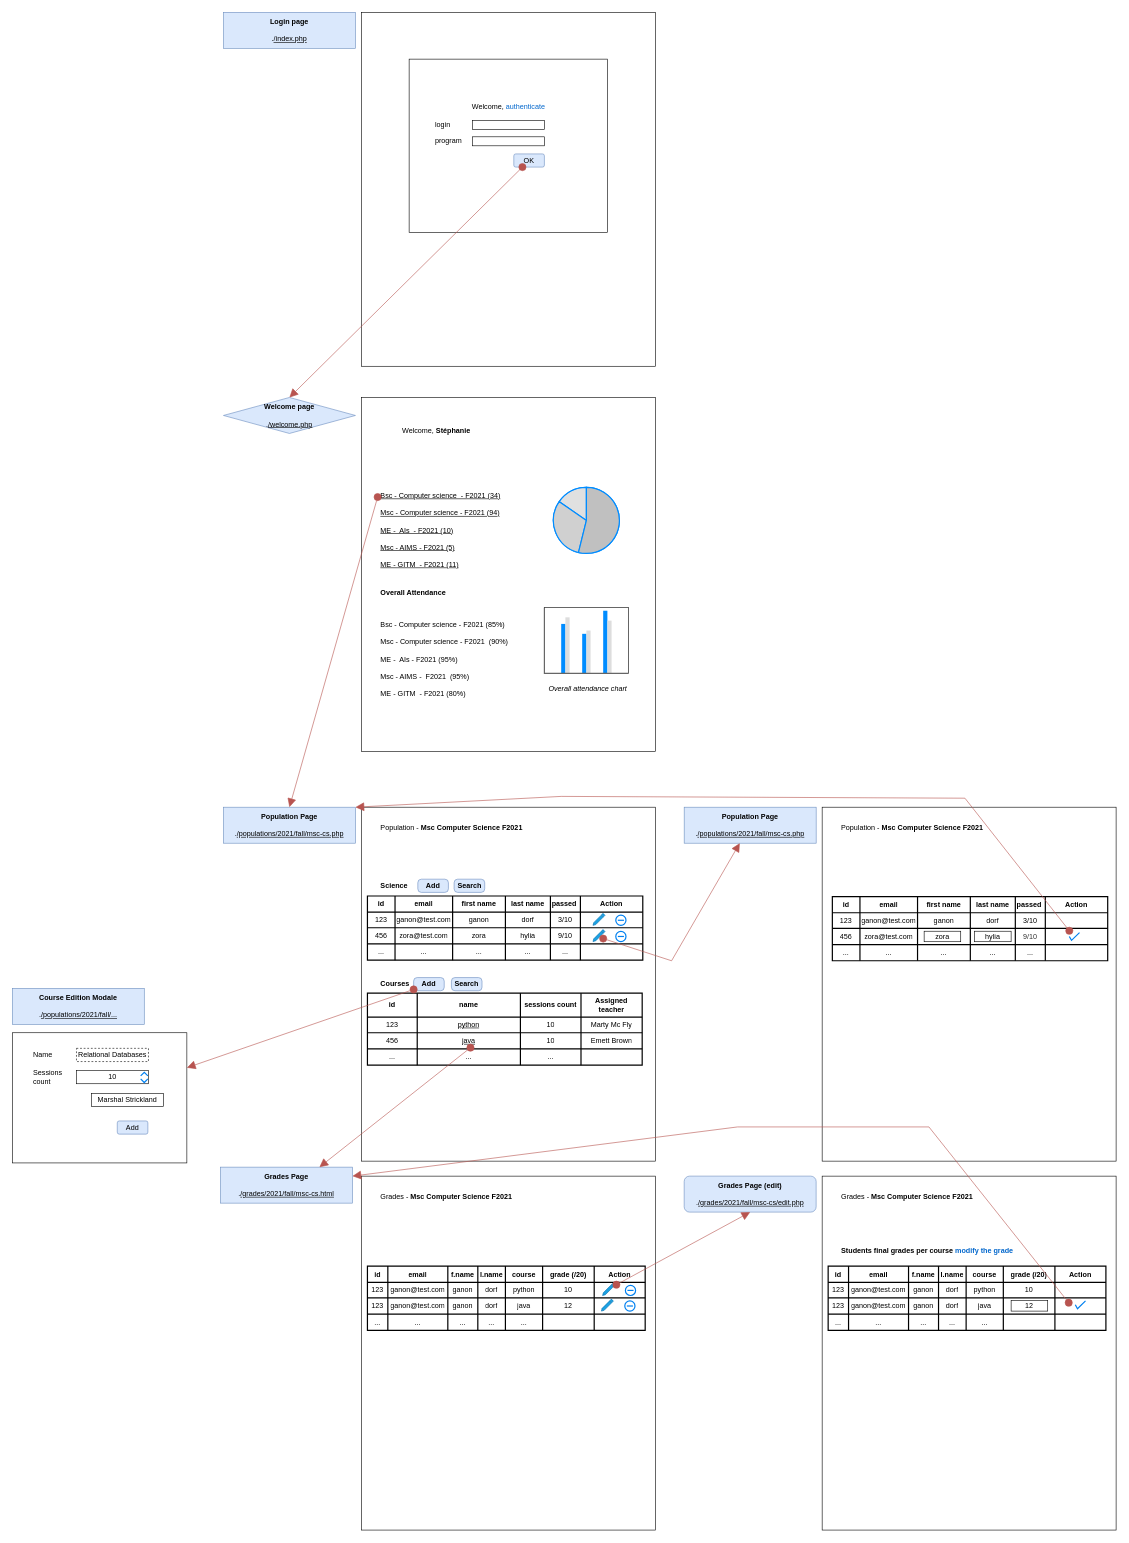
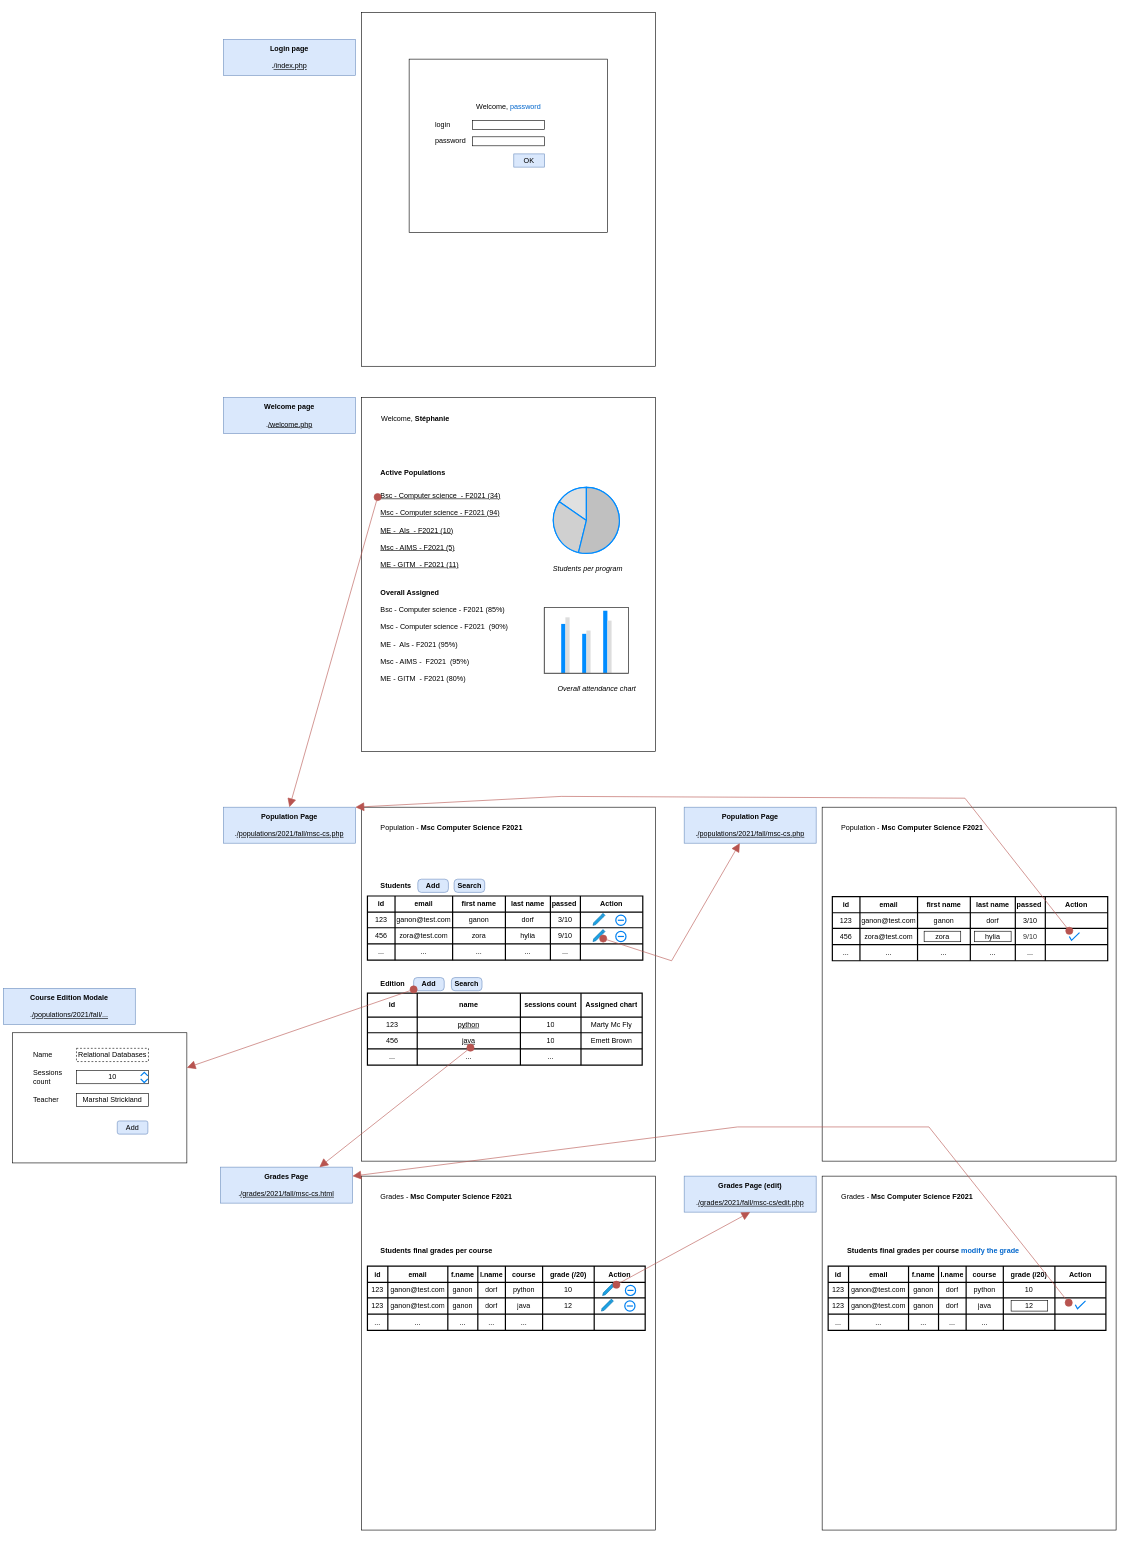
(290, 30) -> (290, 57)
(509, 107) -> (509, 107)
(449, 141) -> (451, 141)
(529, 161) -> (529, 161)
(475, 214) -> none
(290, 416) -> (290, 416)
(437, 431) -> (416, 419)
none -> (422, 473)
none -> (588, 569)
(414, 593) -> (409, 593)
(455, 662) -> (455, 647)
(588, 689) -> (597, 689)
(394, 886) -> (397, 886)
(395, 984) -> (393, 984)
(612, 1005) -> (612, 1005)
(78, 1007) -> (69, 1007)
none -> (50, 1100)
(128, 1100) -> (113, 1100)
(750, 1194) -> (750, 1194)
none -> (449, 1251)
(943, 1251) -> (949, 1251)
